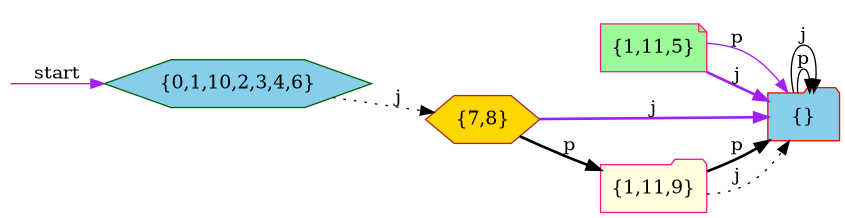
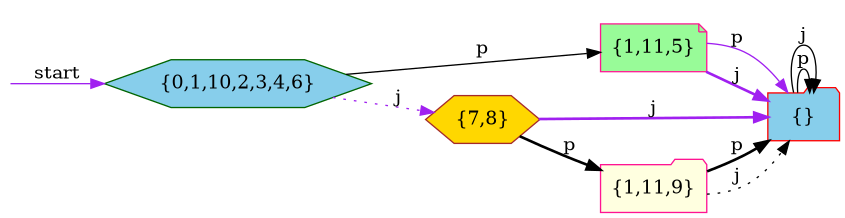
none -> (467, 64)
(377, 104) -> (377, 104)
